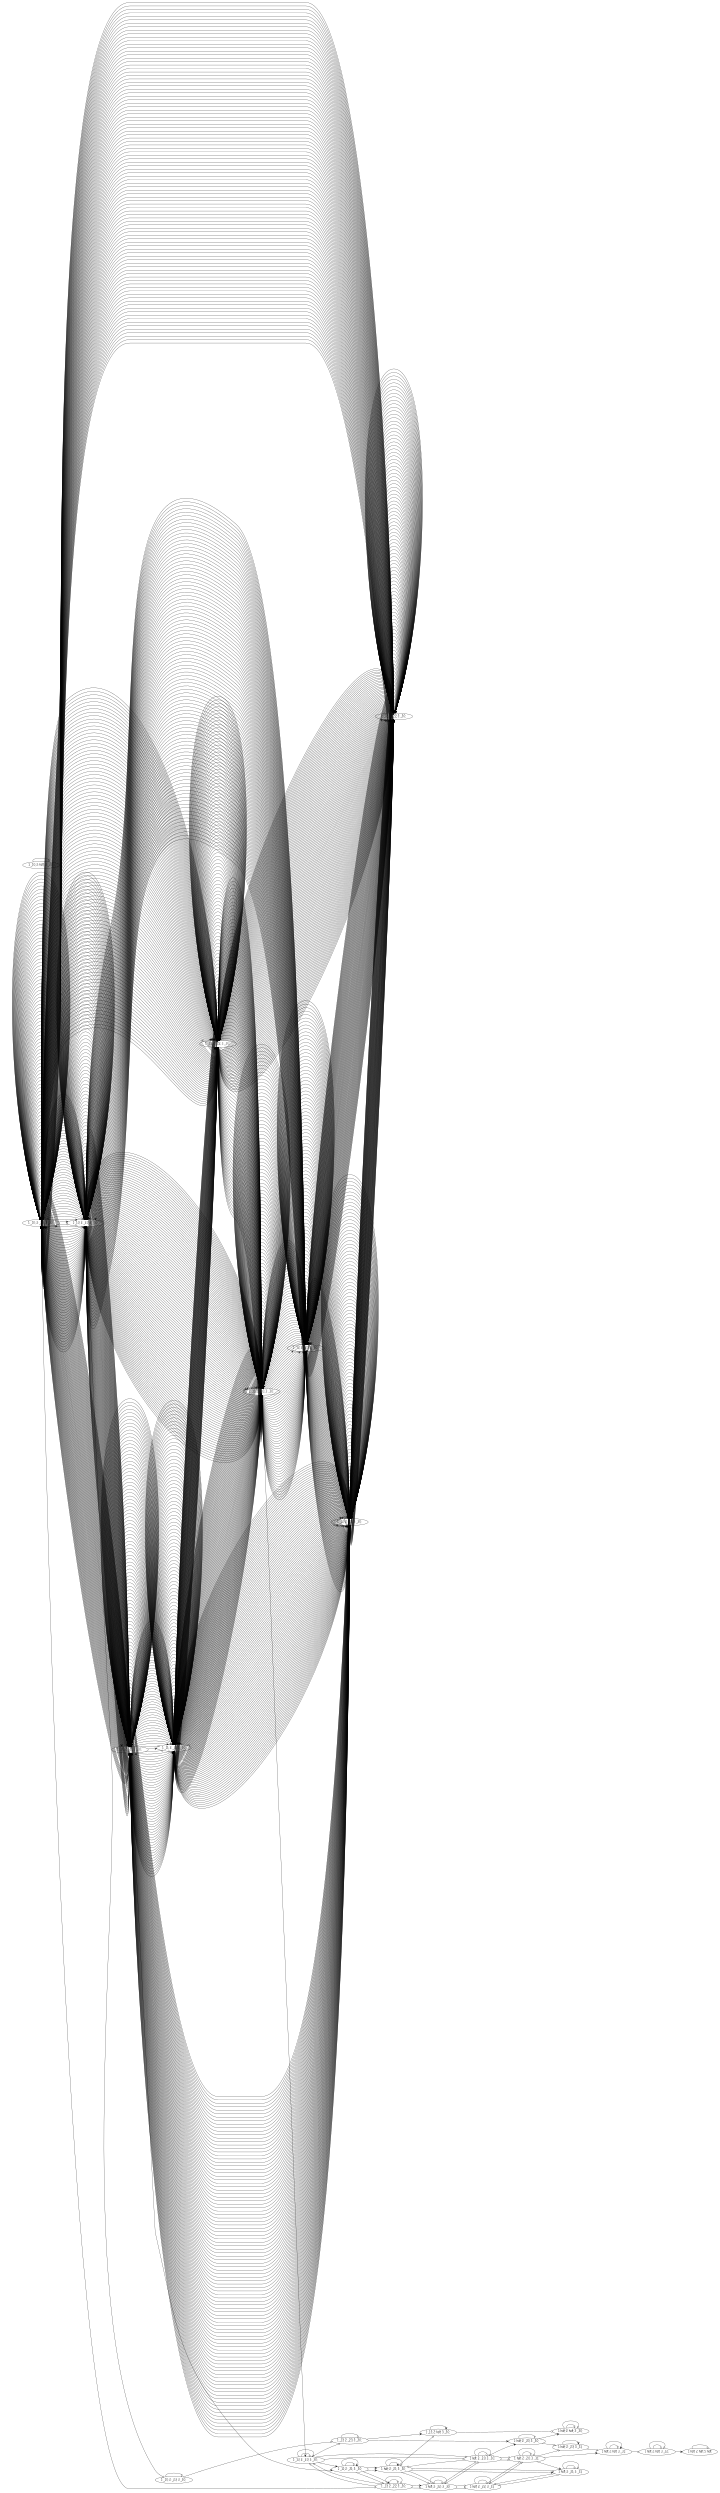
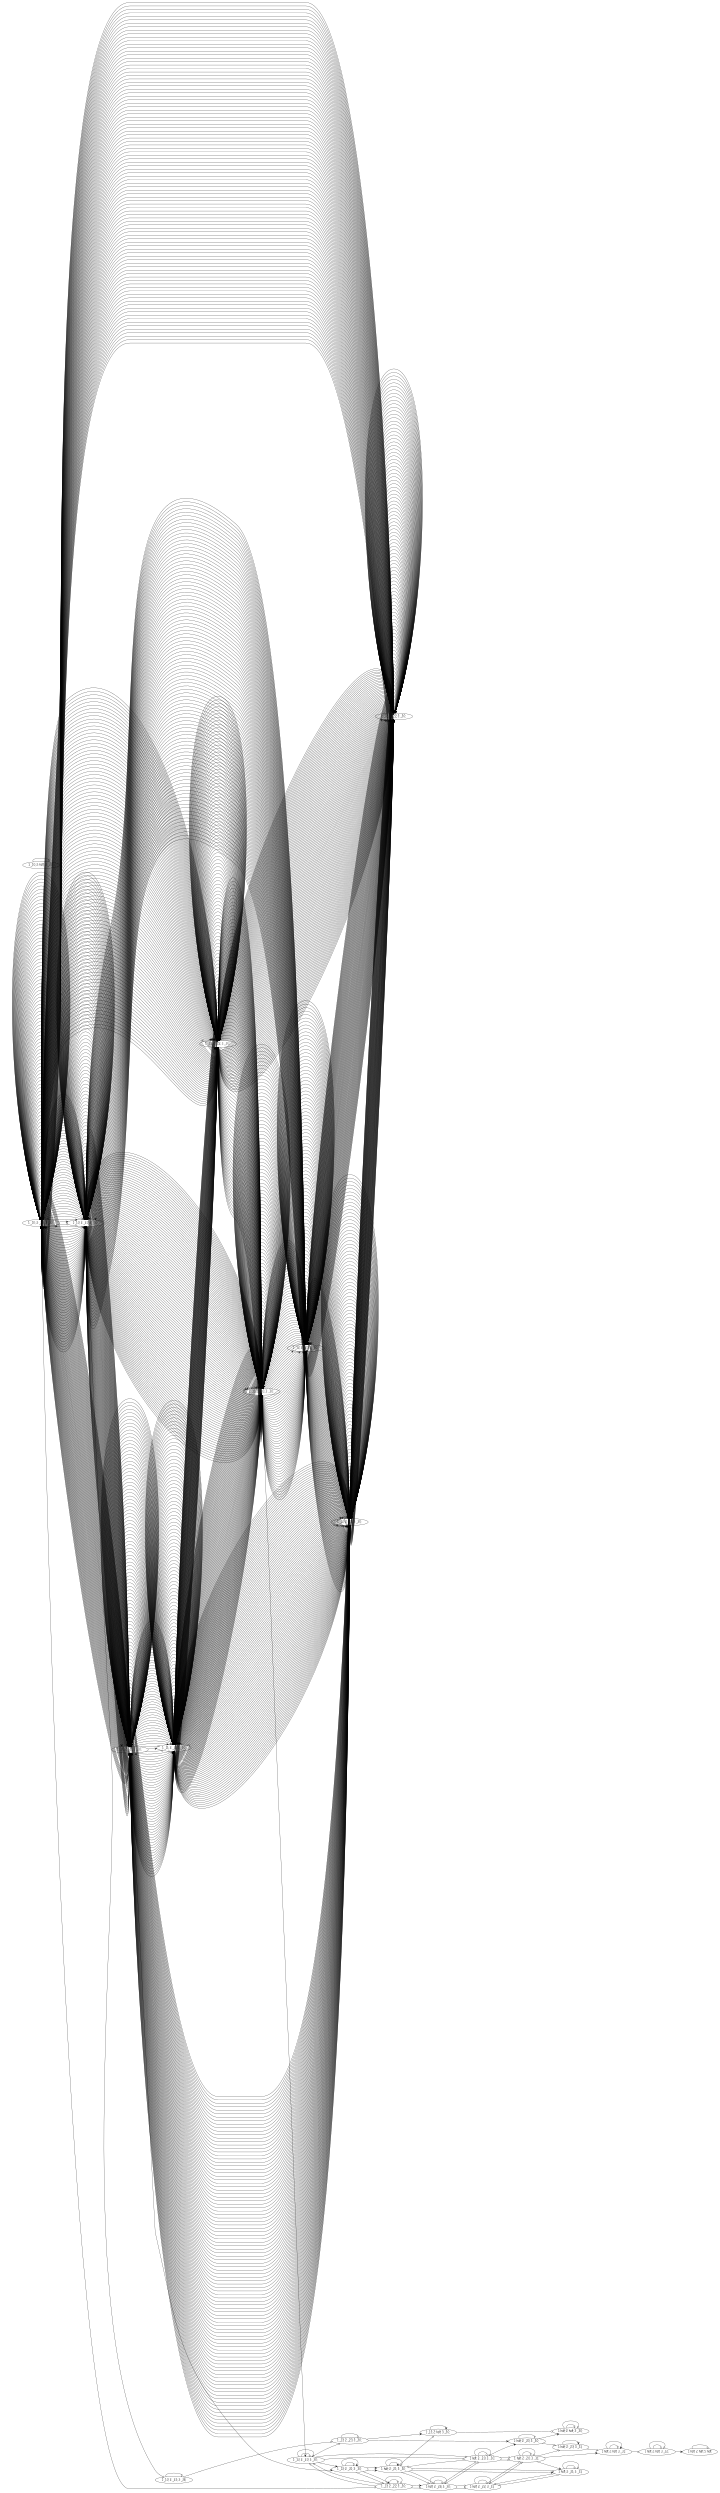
(350, 2469) -> (350, 2469)
(174, 2480) -> (174, 2480)
(438, 2487) -> (438, 2487)
